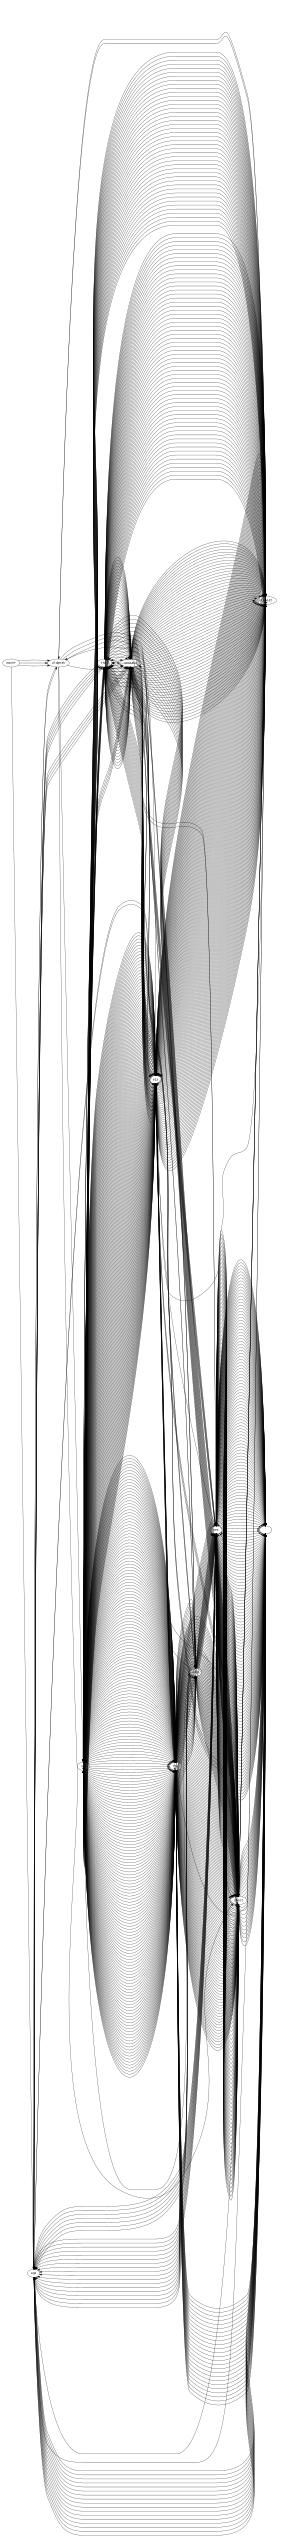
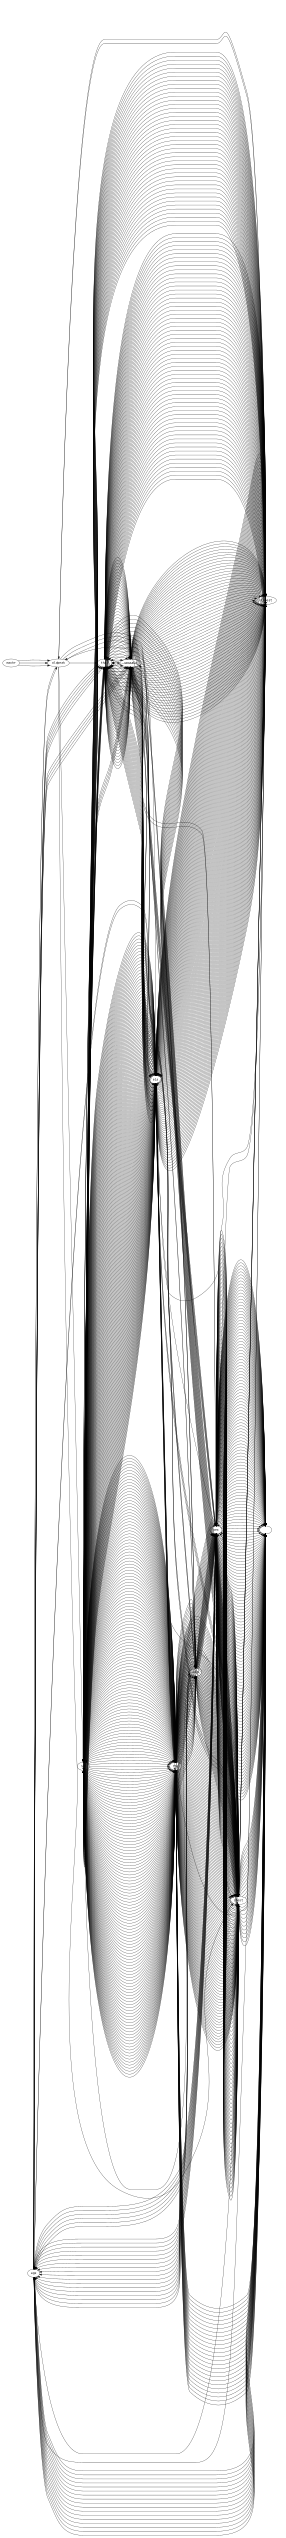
(90, 669) -> (82, 663)
none -> (250, 1139)
none -> (184, 1263)
(163, 1382) -> none
(22, 1467) -> none
(178, 2196) -> none
